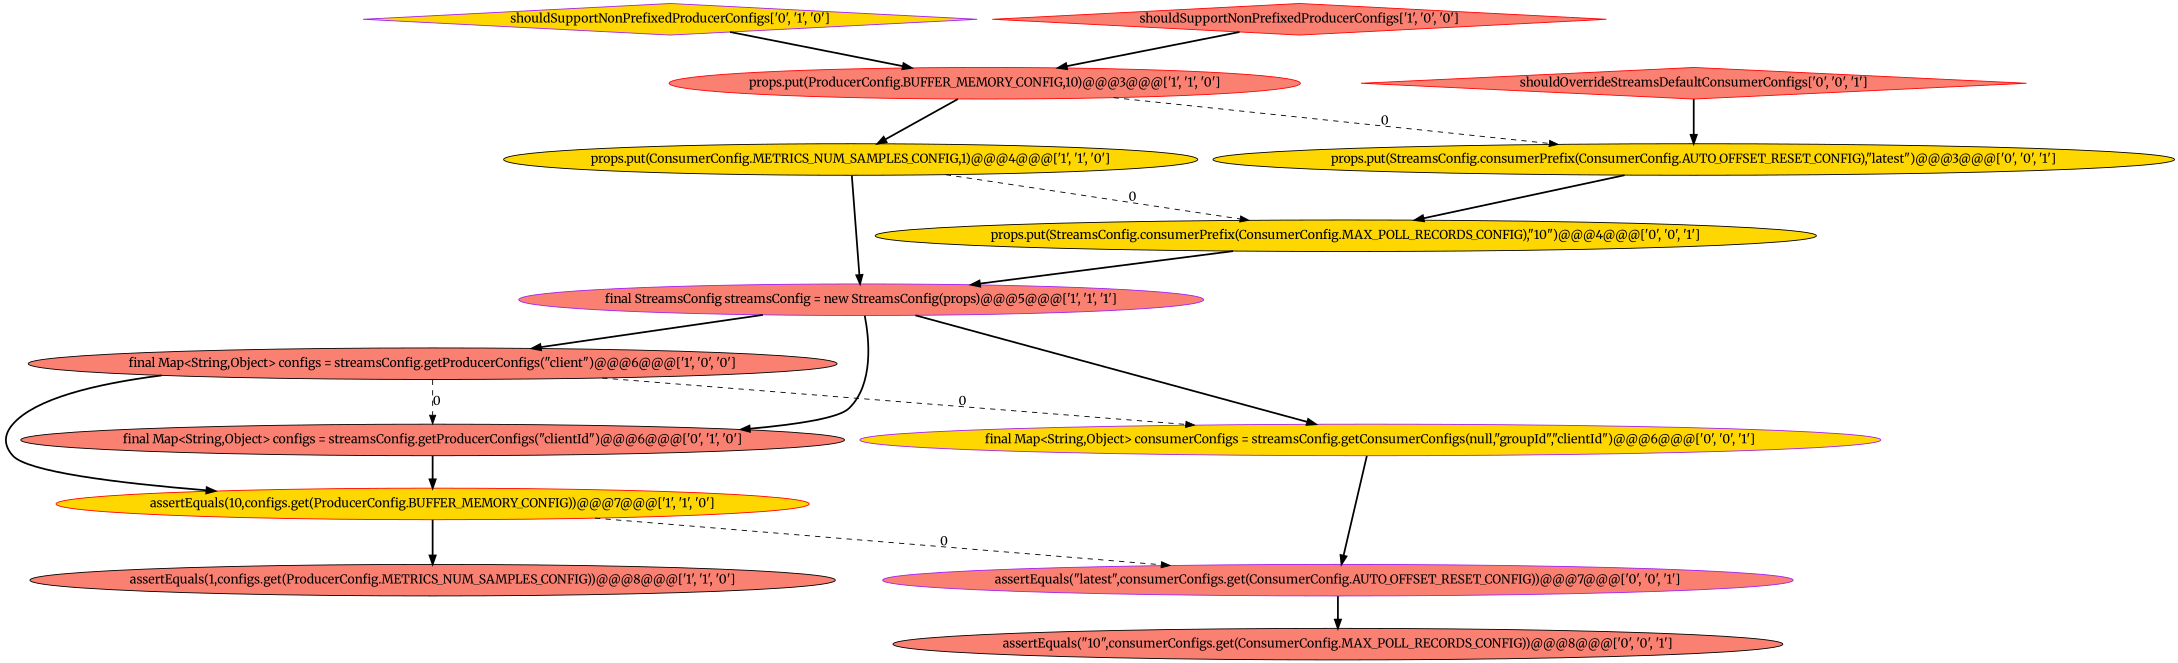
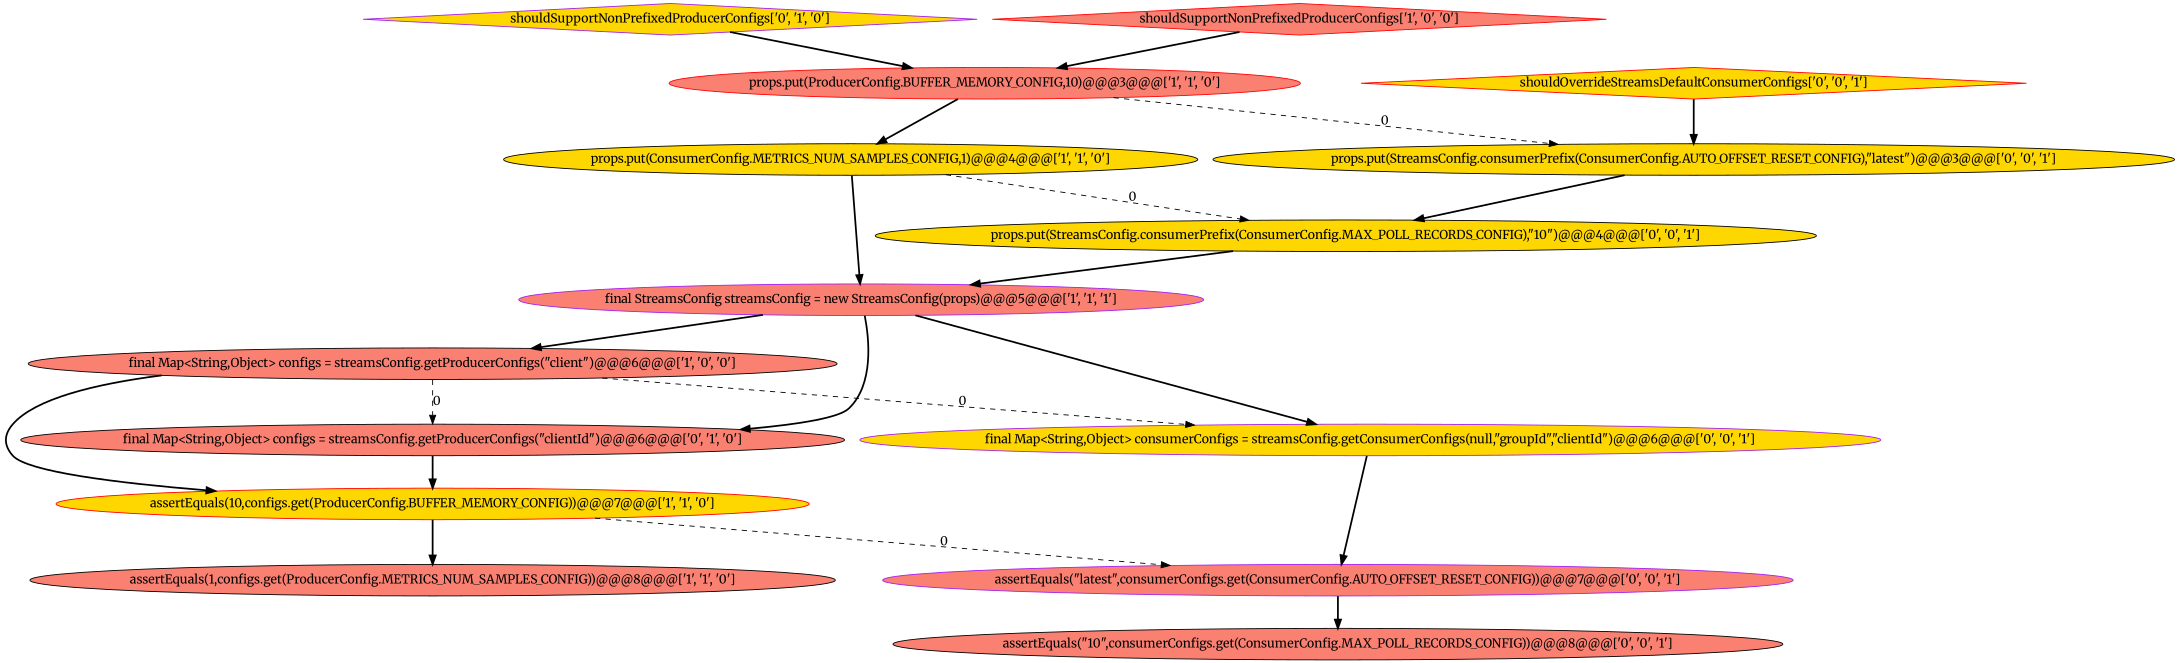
(1694, 83) -> (1694, 83)
